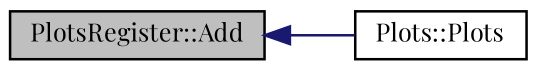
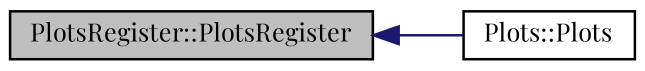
(137, 35) -> (191, 35)
